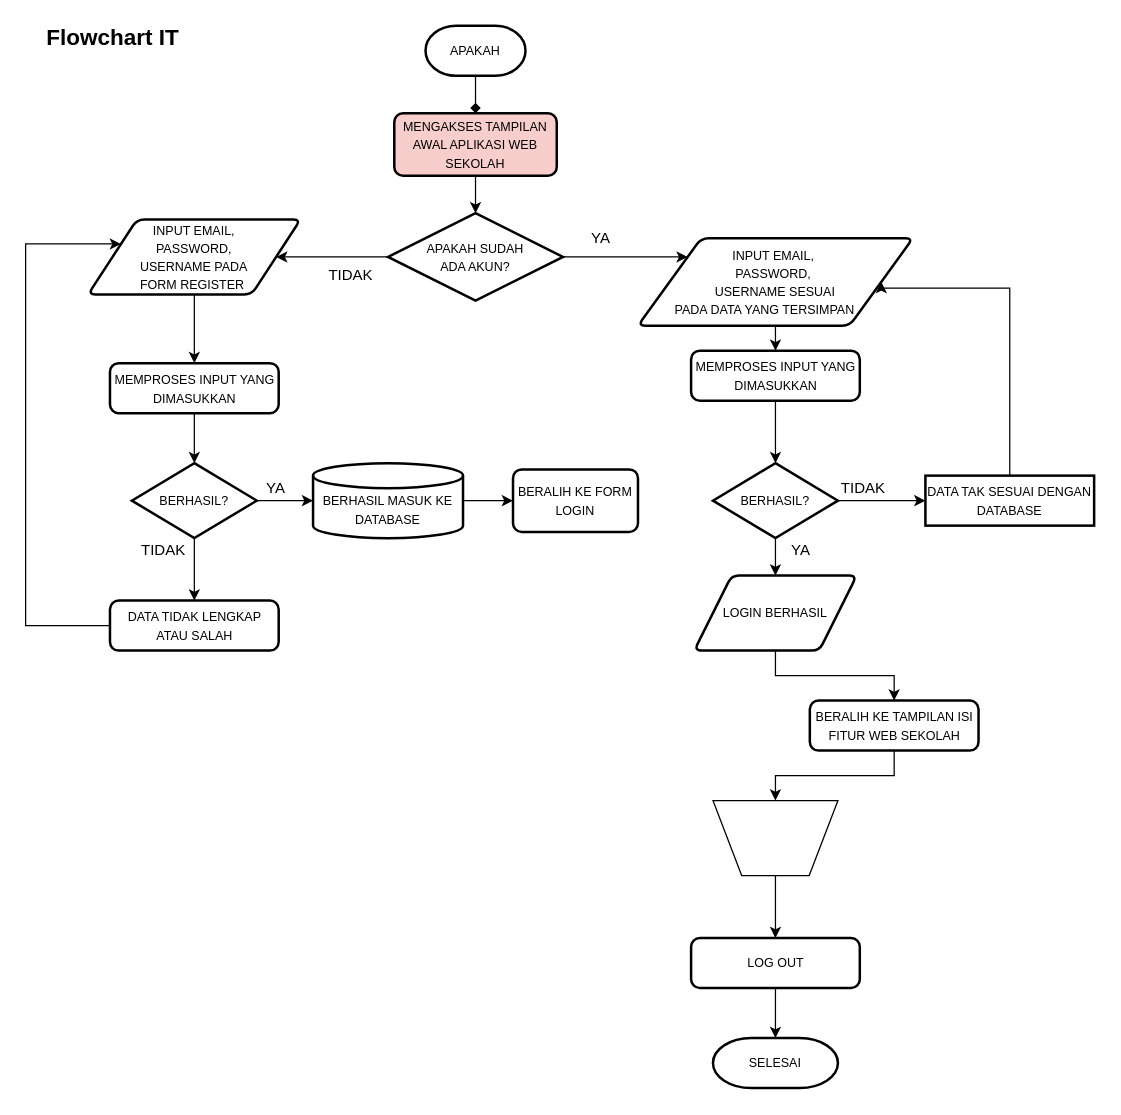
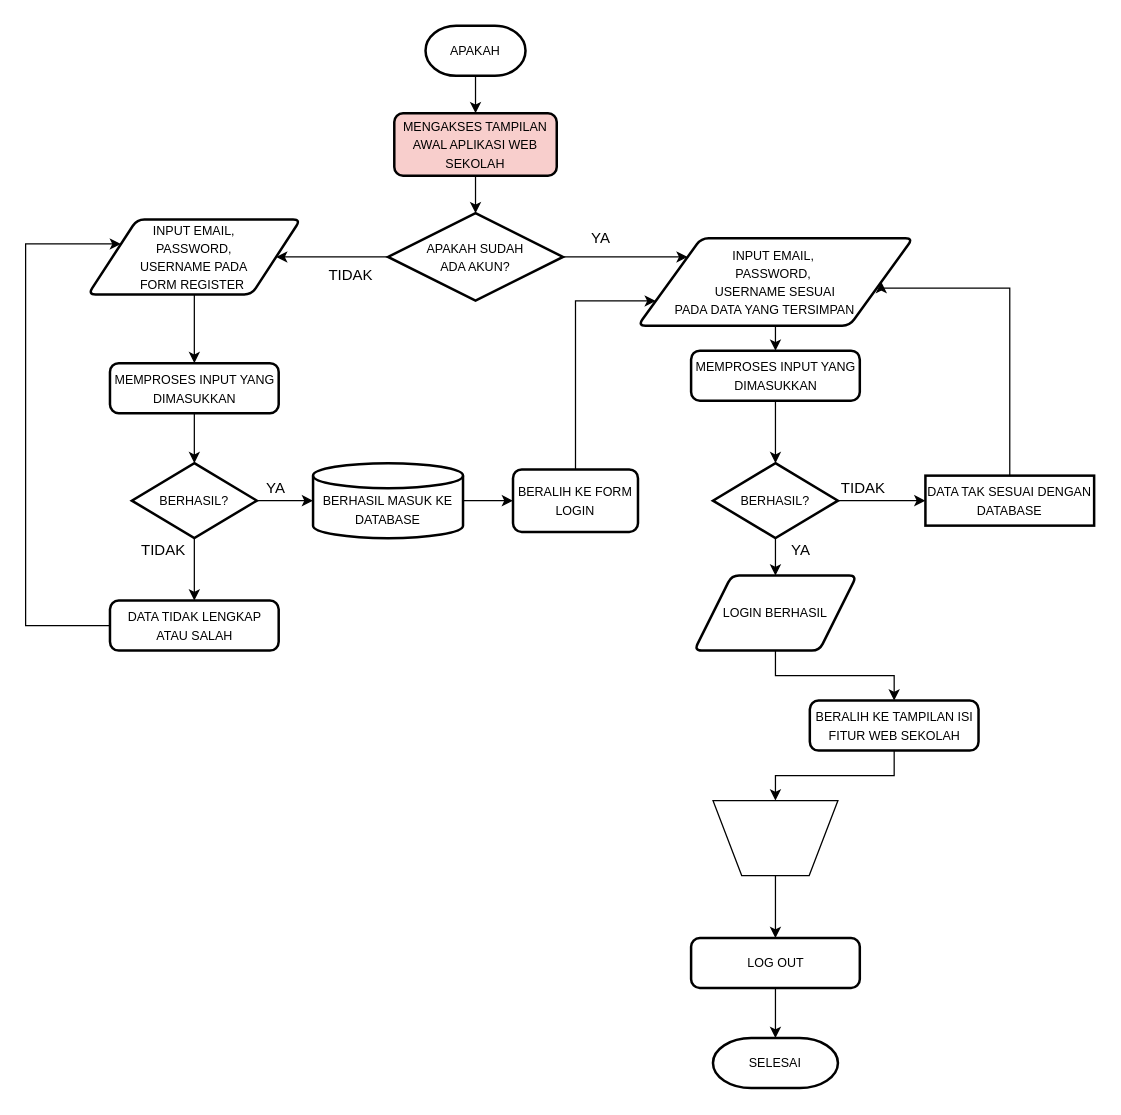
(113, 38) -> none
(476, 102) -> (476, 103)
none -> (576, 349)
